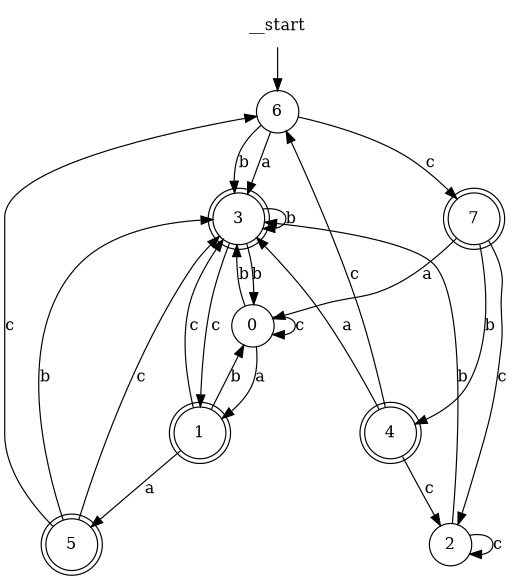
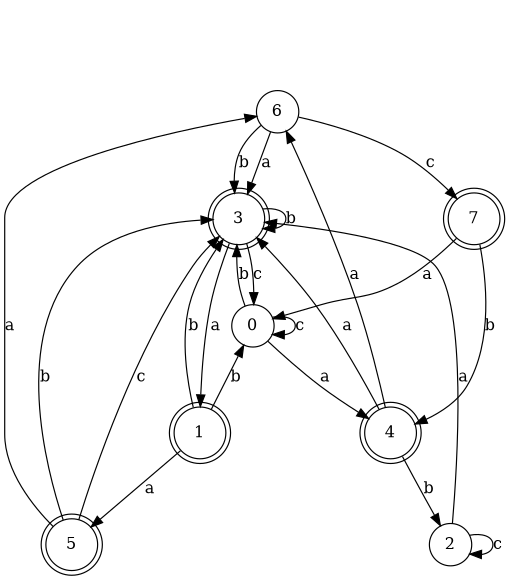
(278, 26) -> none
(258, 275) -> (258, 275)
(355, 275) -> (355, 275)
(10, 326) -> (10, 326)
(194, 326) -> (194, 326)
(216, 326) -> (216, 326)
(463, 377) -> (463, 377)
(497, 378) -> none
(253, 383) -> (311, 379)
(429, 489) -> (429, 489)
